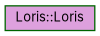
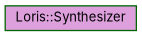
(50, 18) -> (71, 18)
